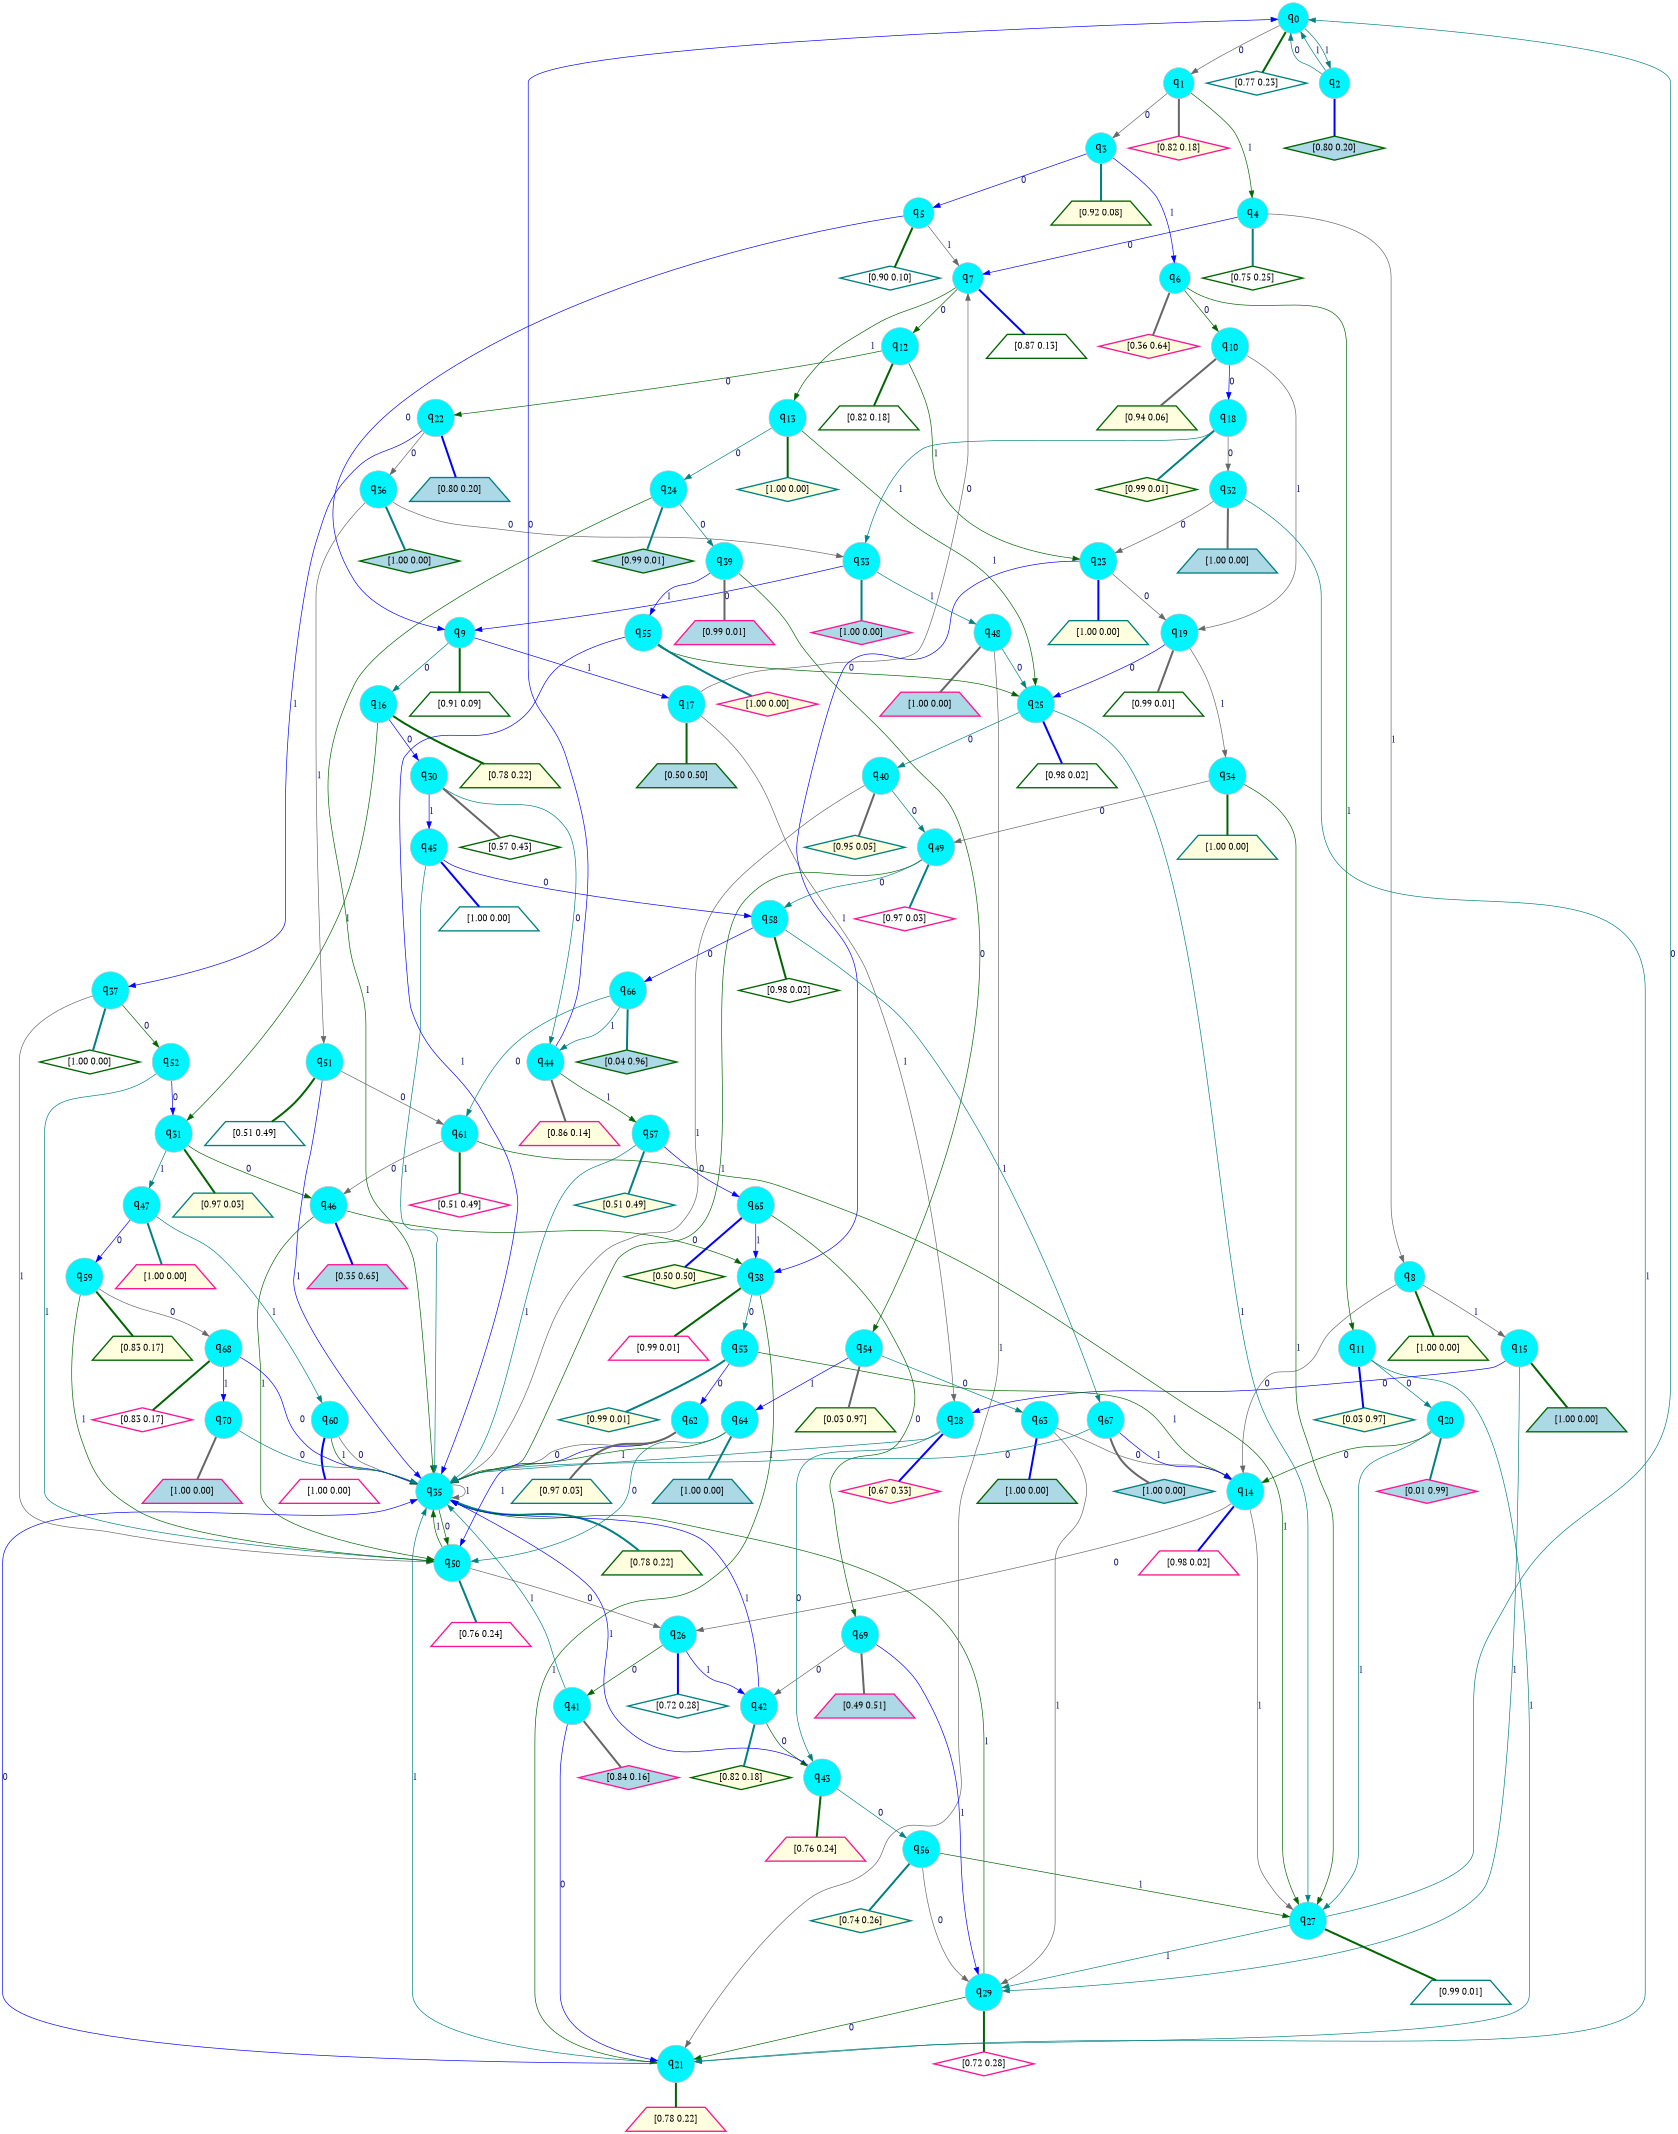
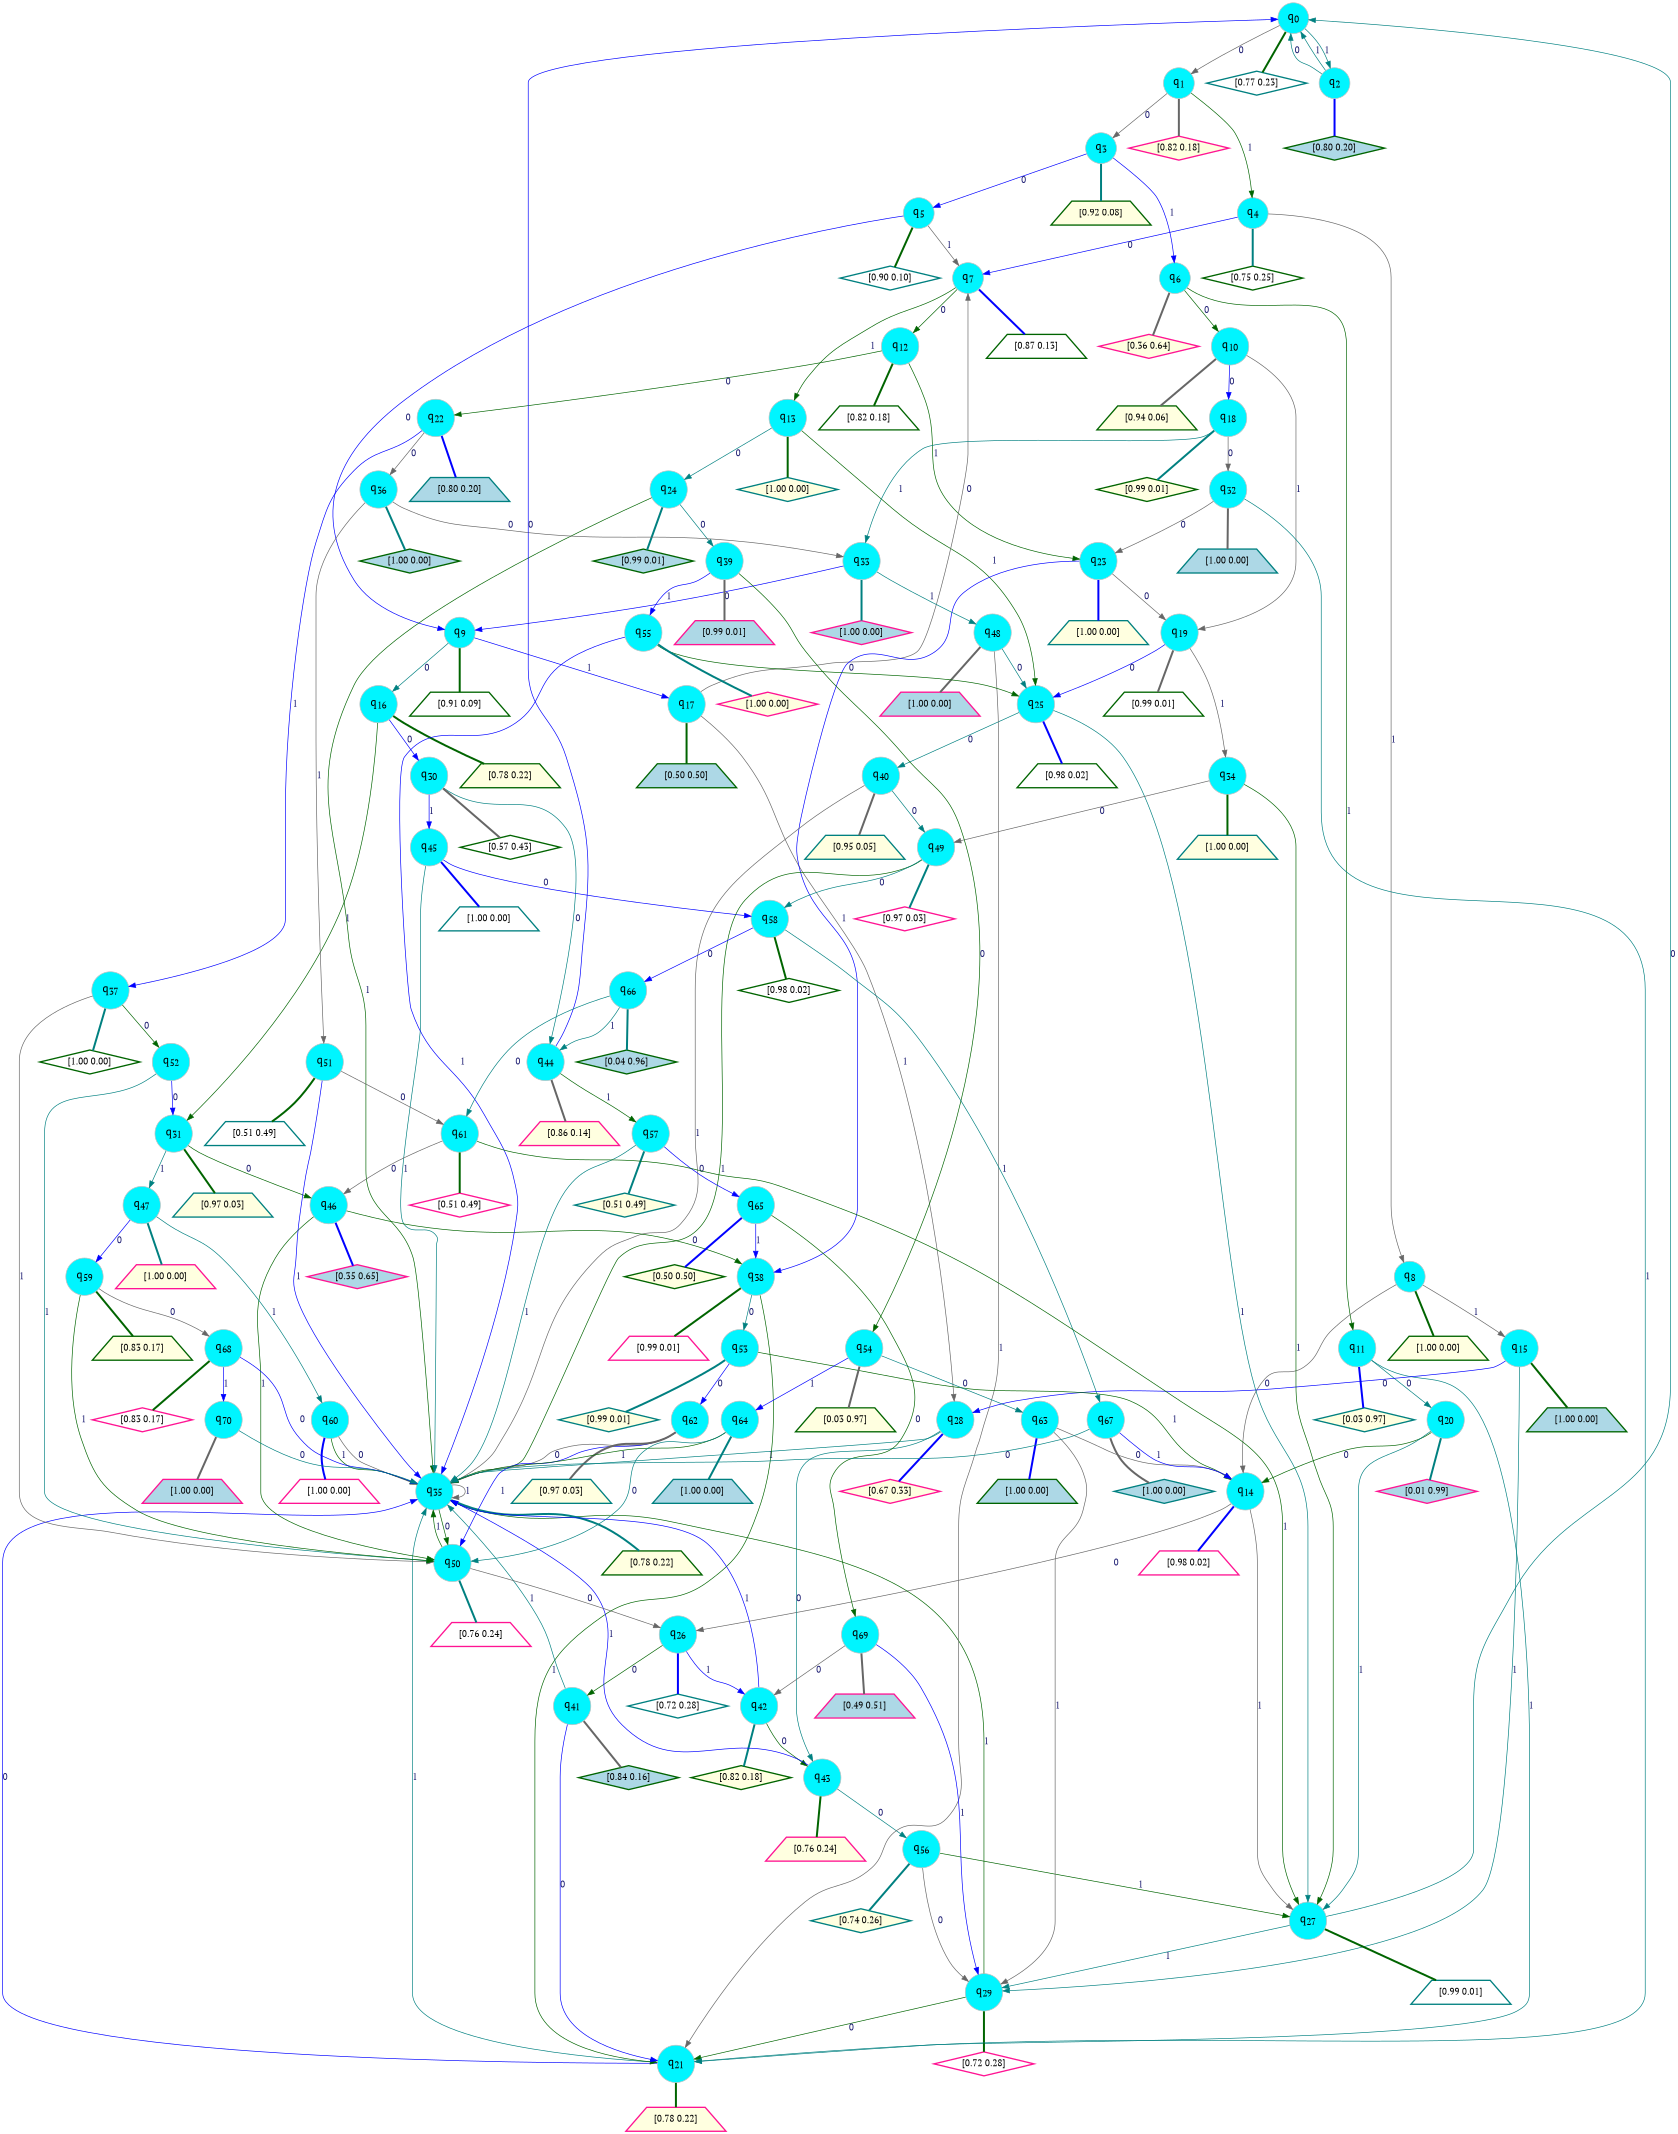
(855, 847) -> (855, 847)
(357, 1277) -> (357, 1277)
(629, 1778) -> (629, 1778)
